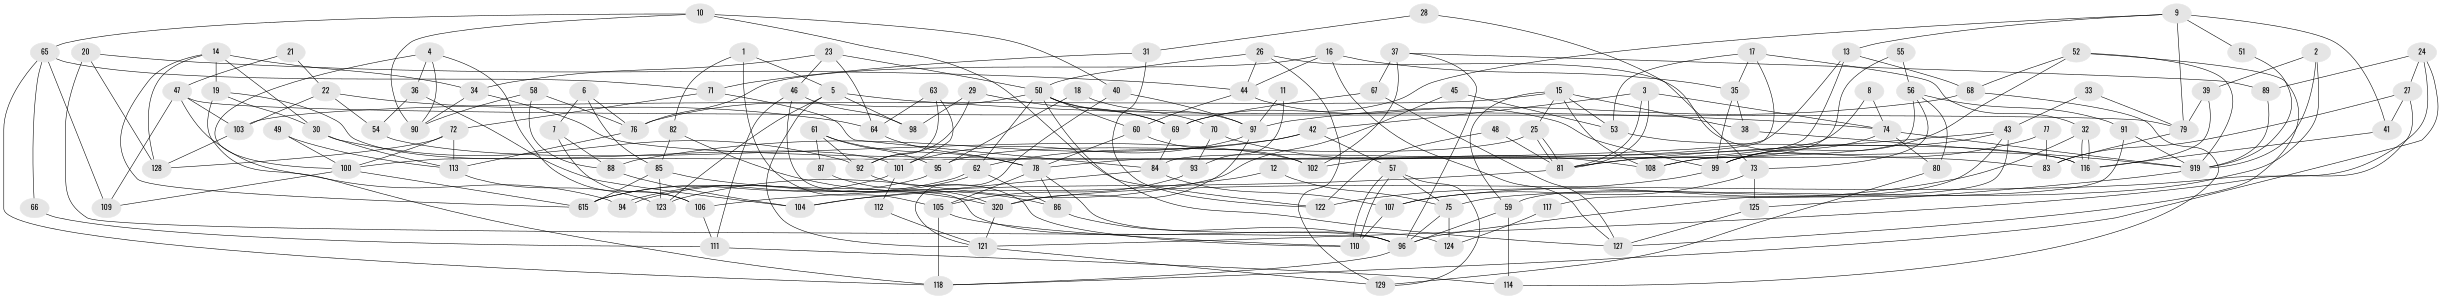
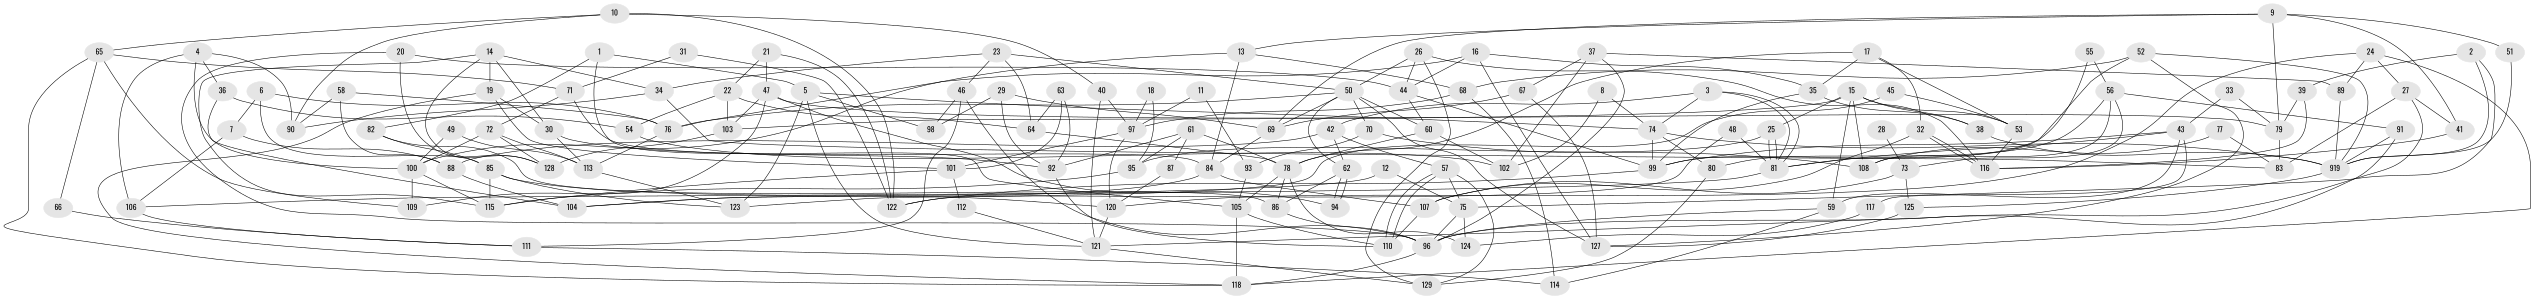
(1285, 33) -> none
none -> (858, 101)
(584, 208) -> (490, 208)
(998, 208) -> (1111, 208)
